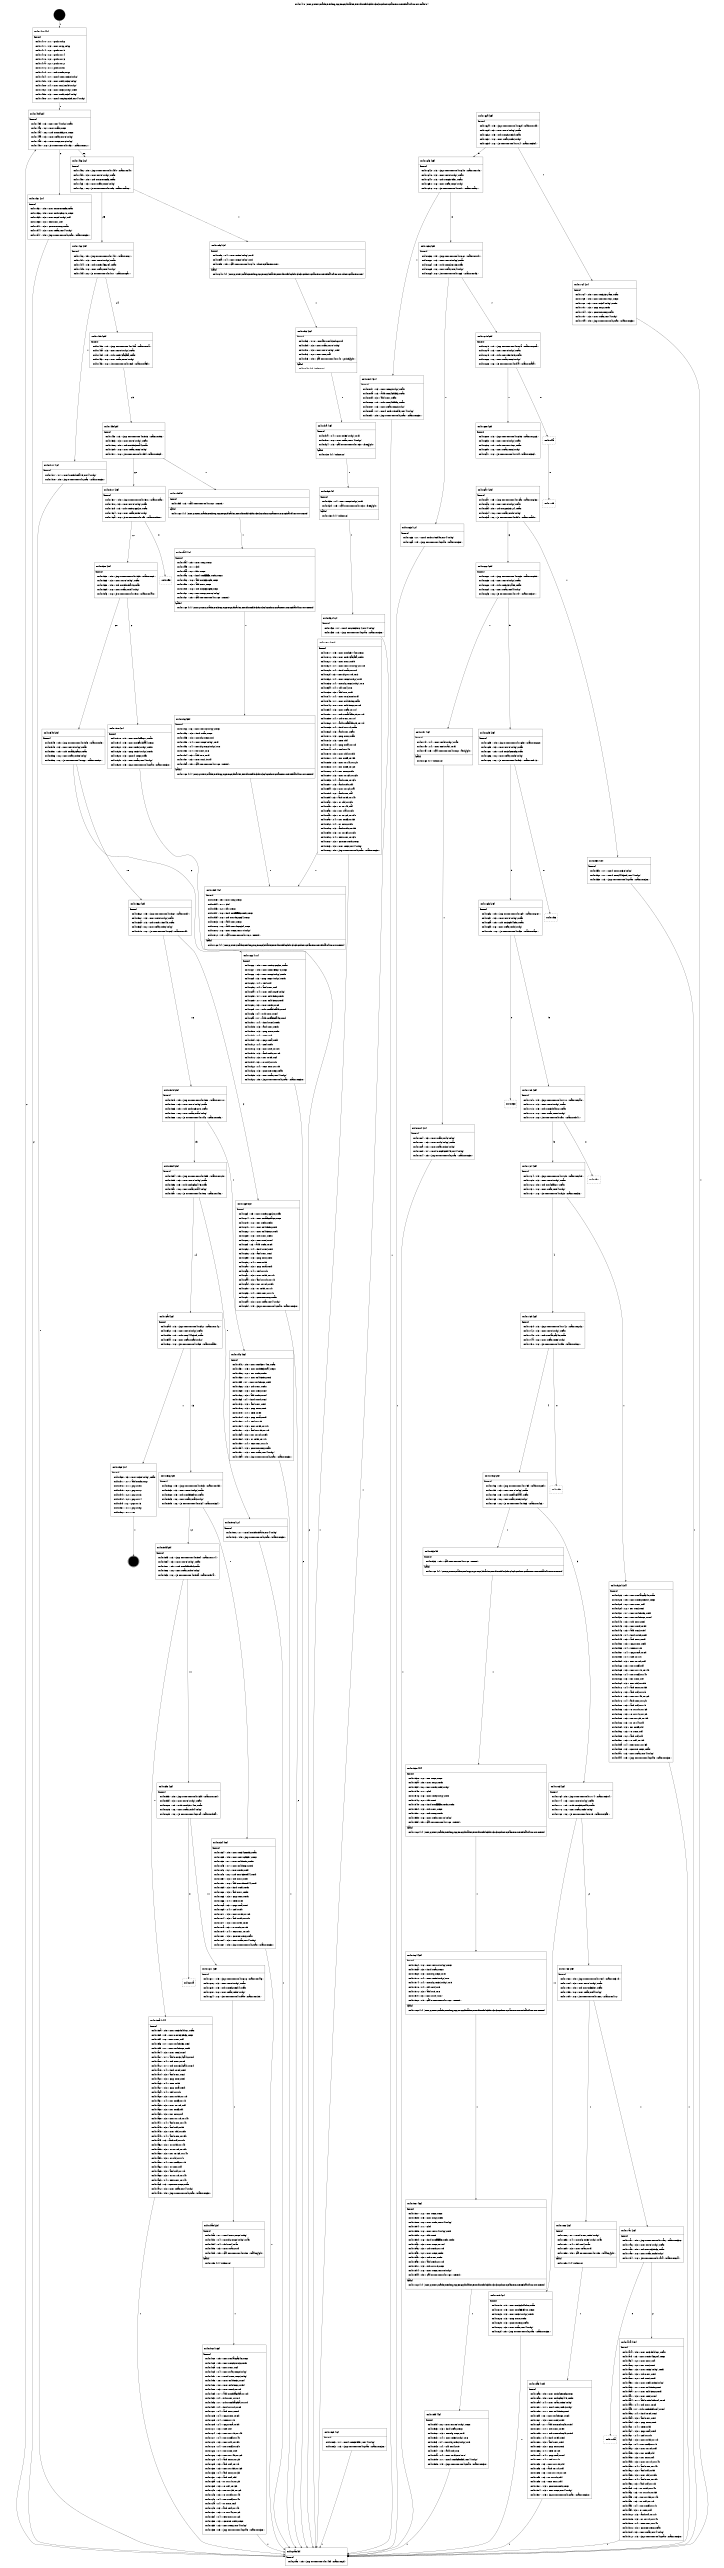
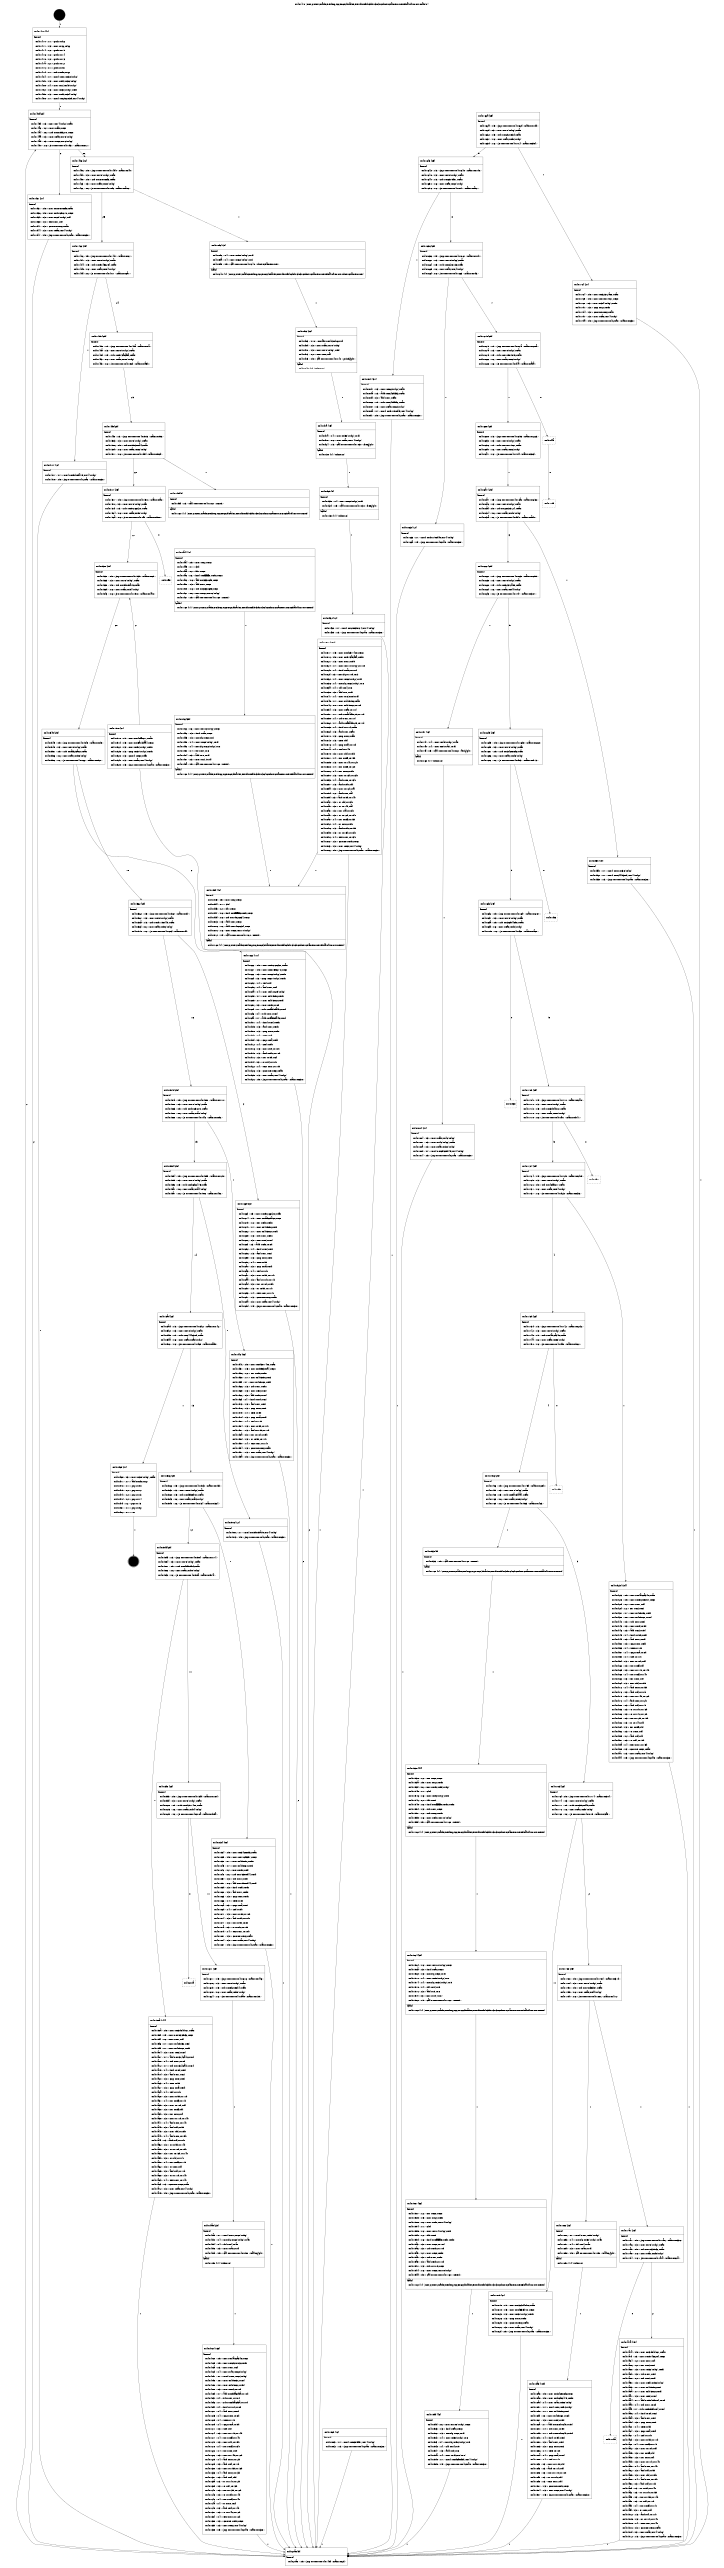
none -> (508, 471)
(241, 533) -> none
(132, 661) -> (137, 662)
